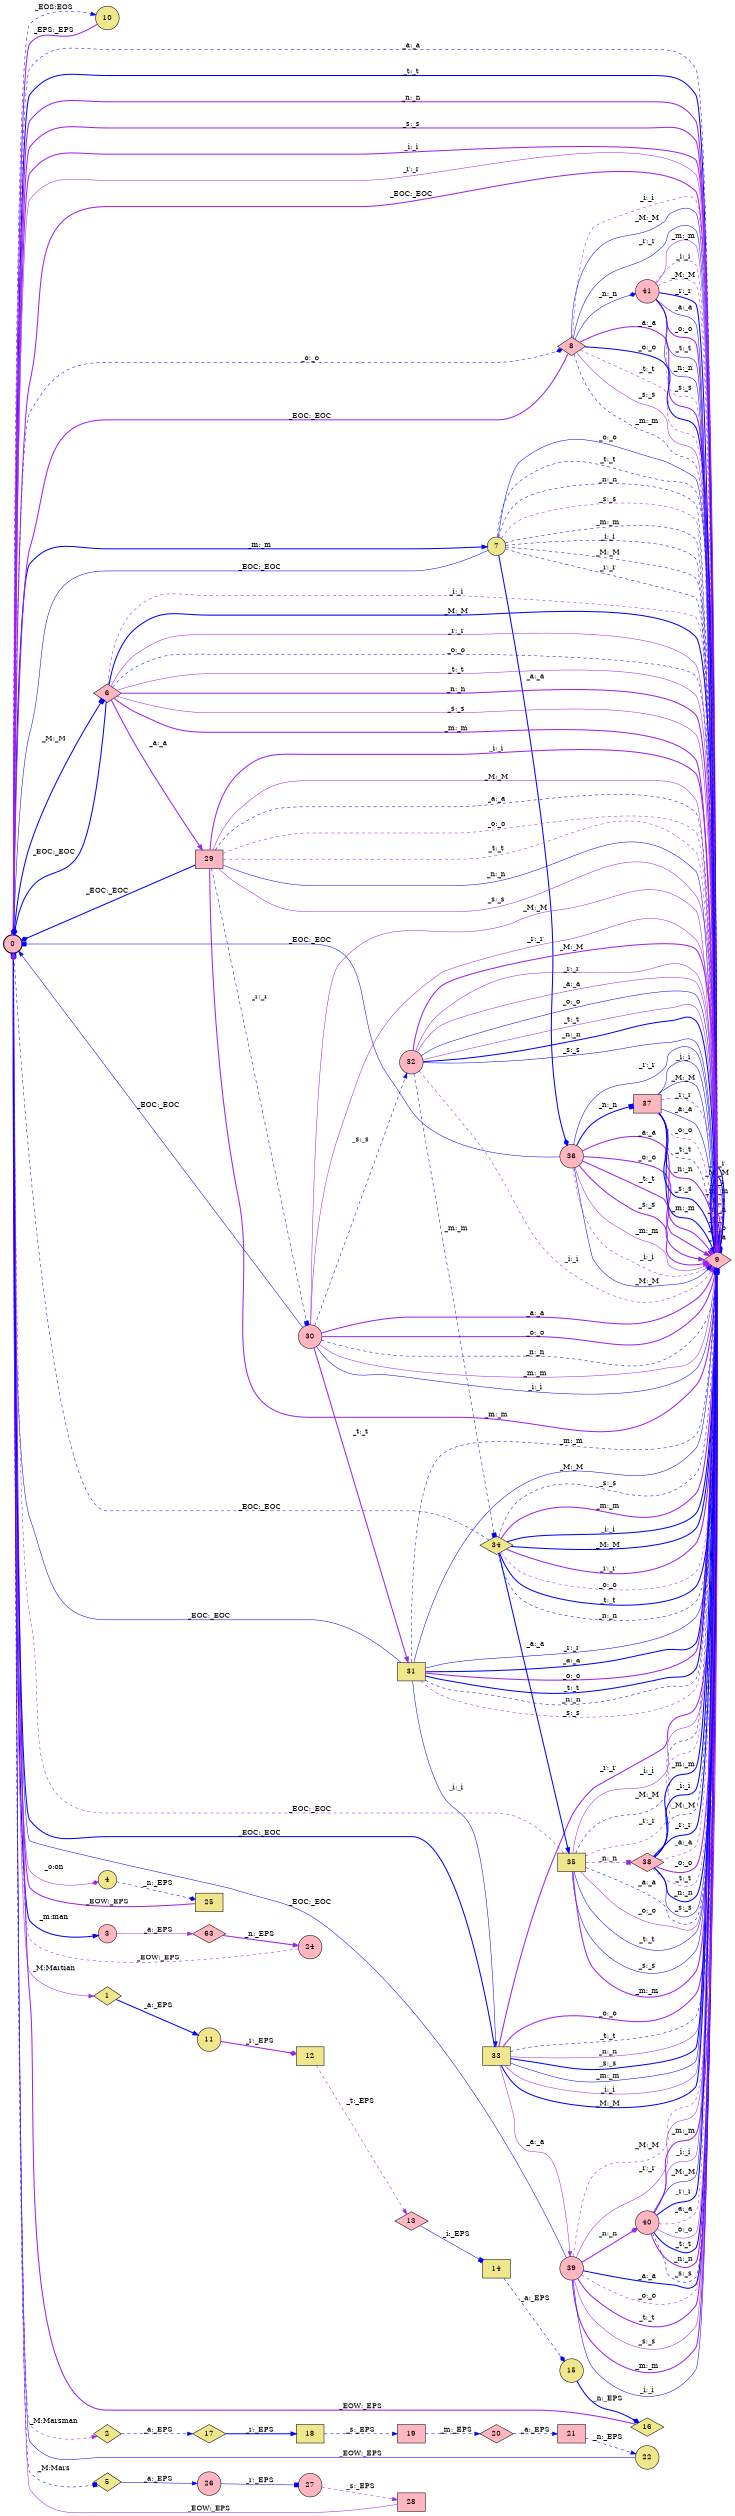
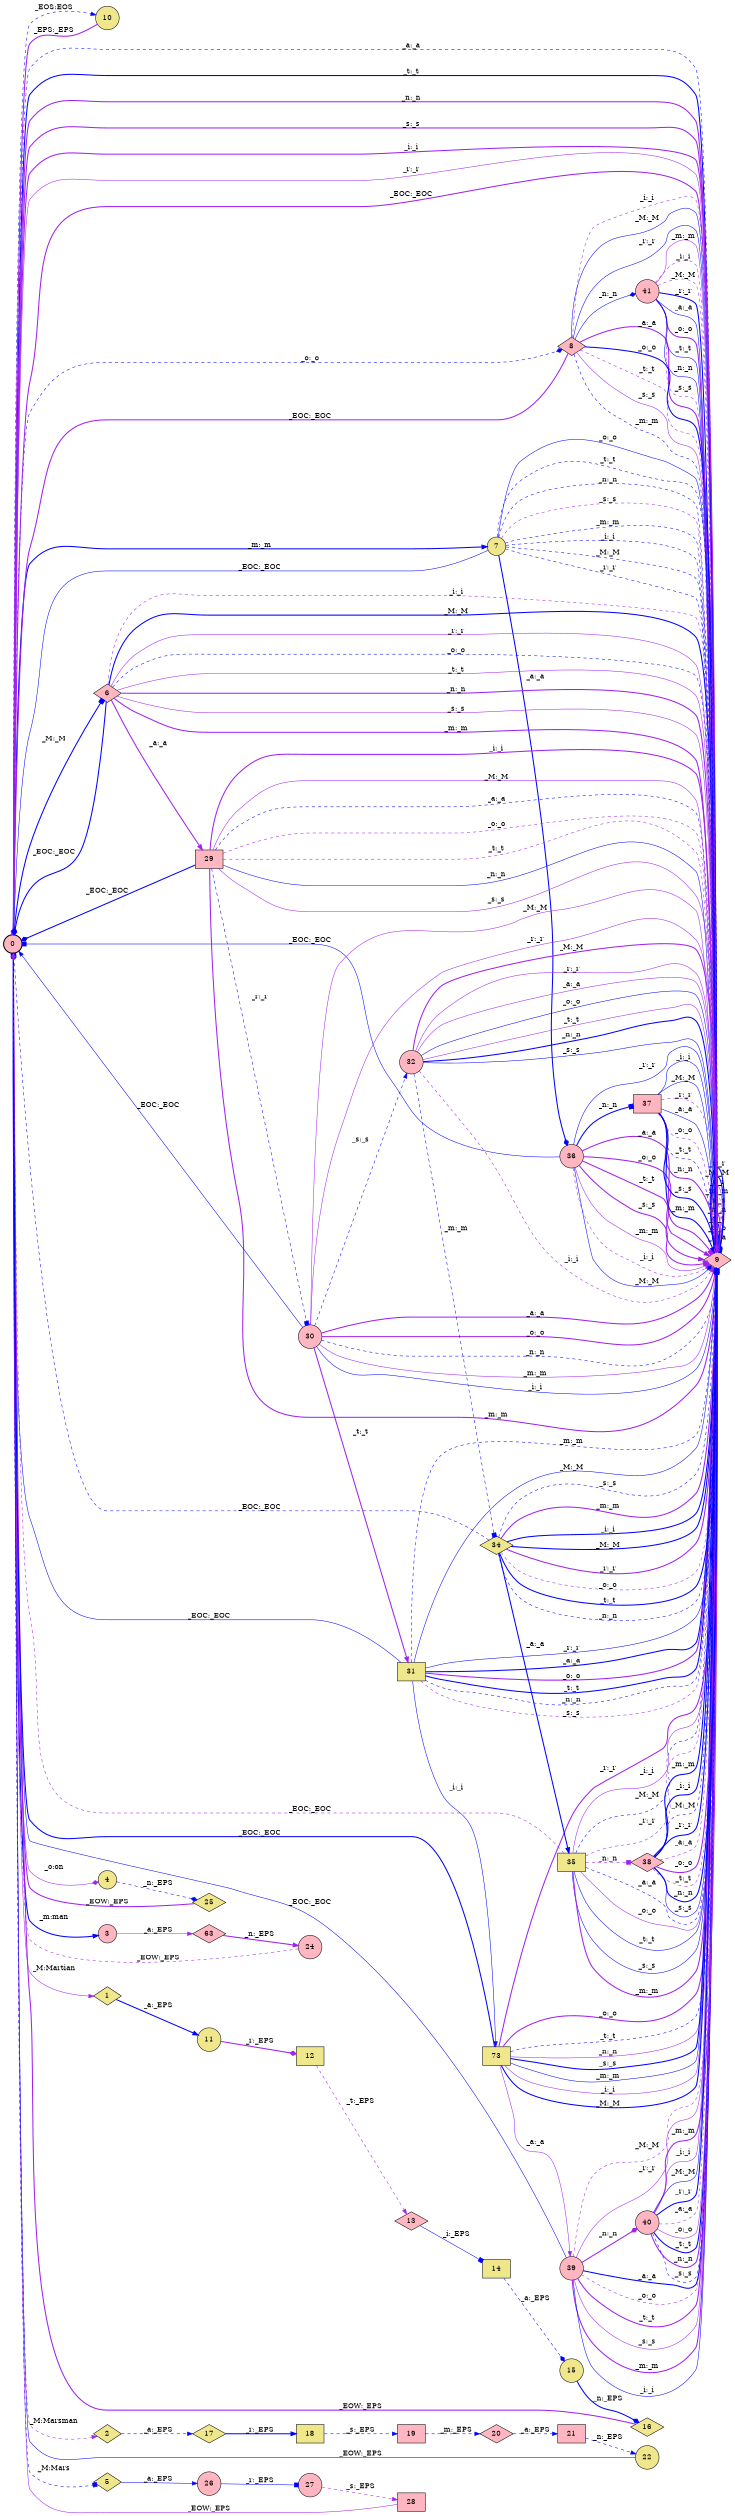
(209, 1902) -> (209, 1902)
(497, 2056) -> (497, 2056)
